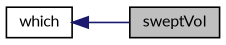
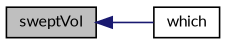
(109, 22) -> (133, 22)
